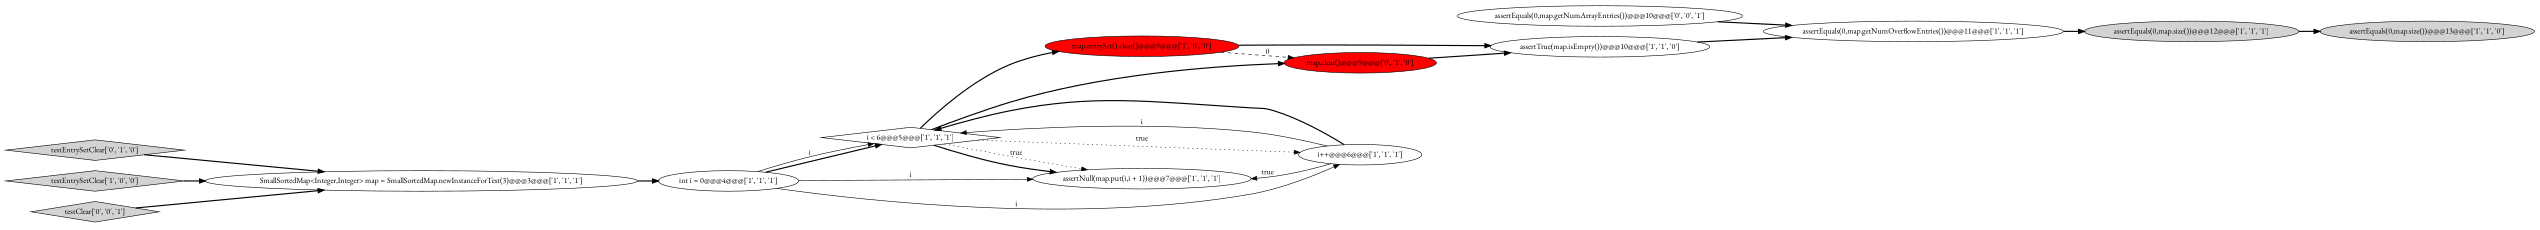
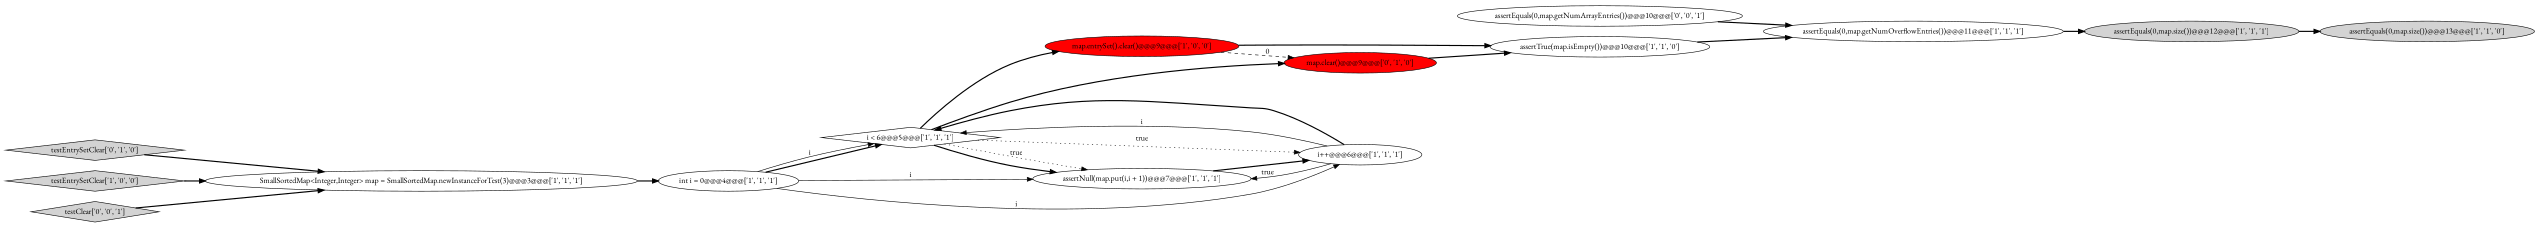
none -> (1258, 166)
